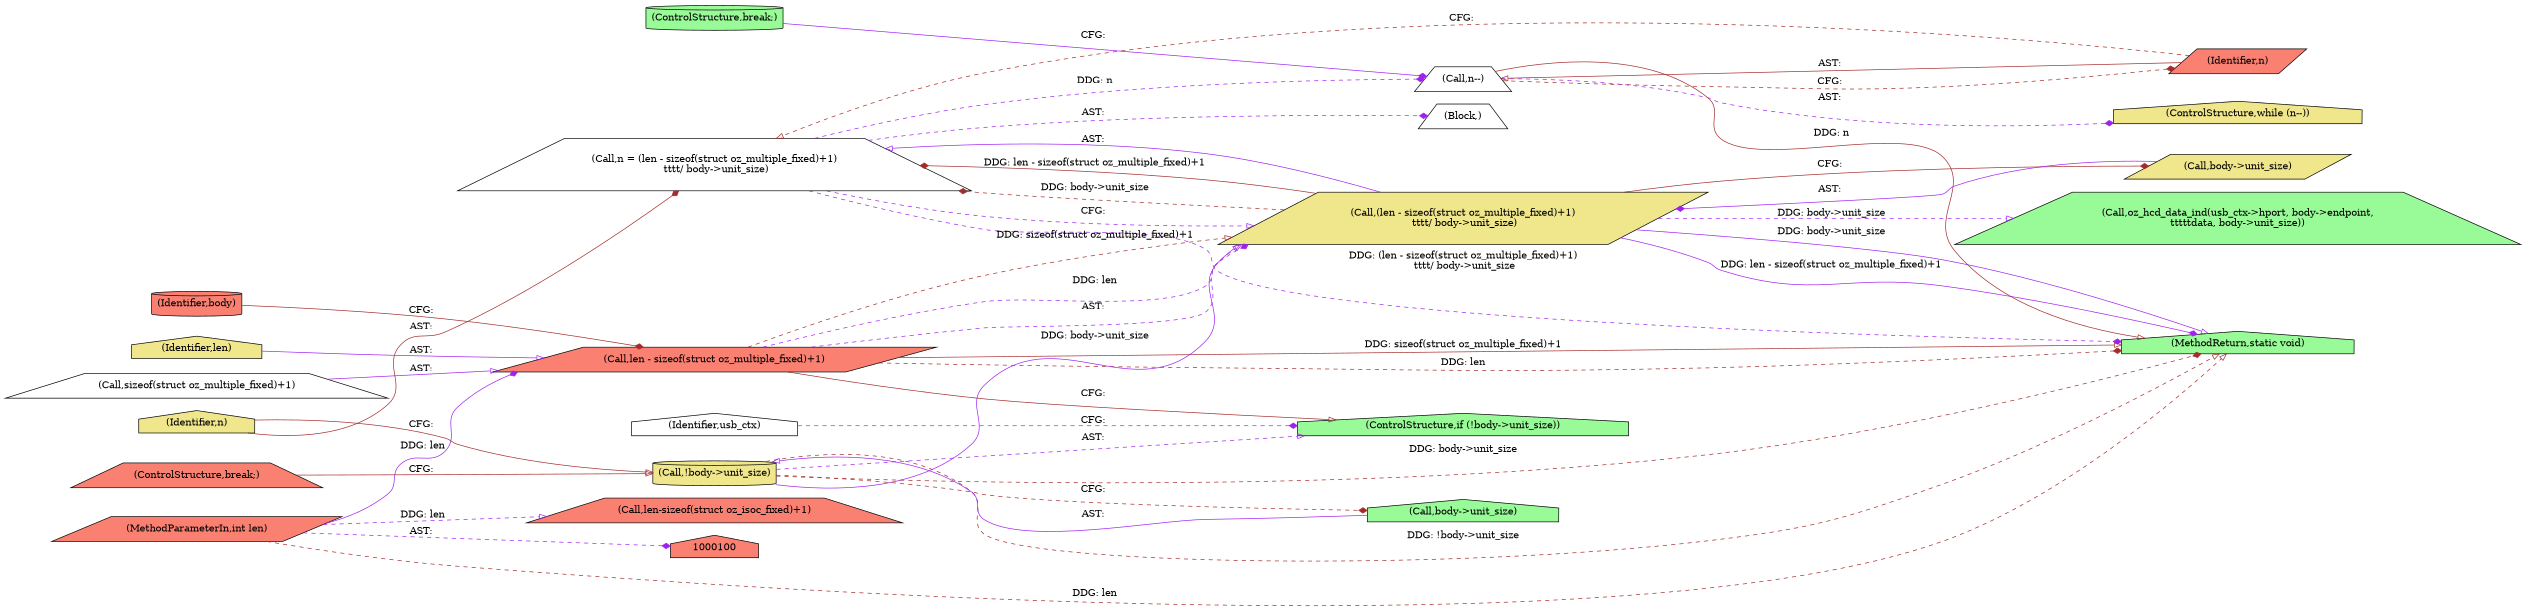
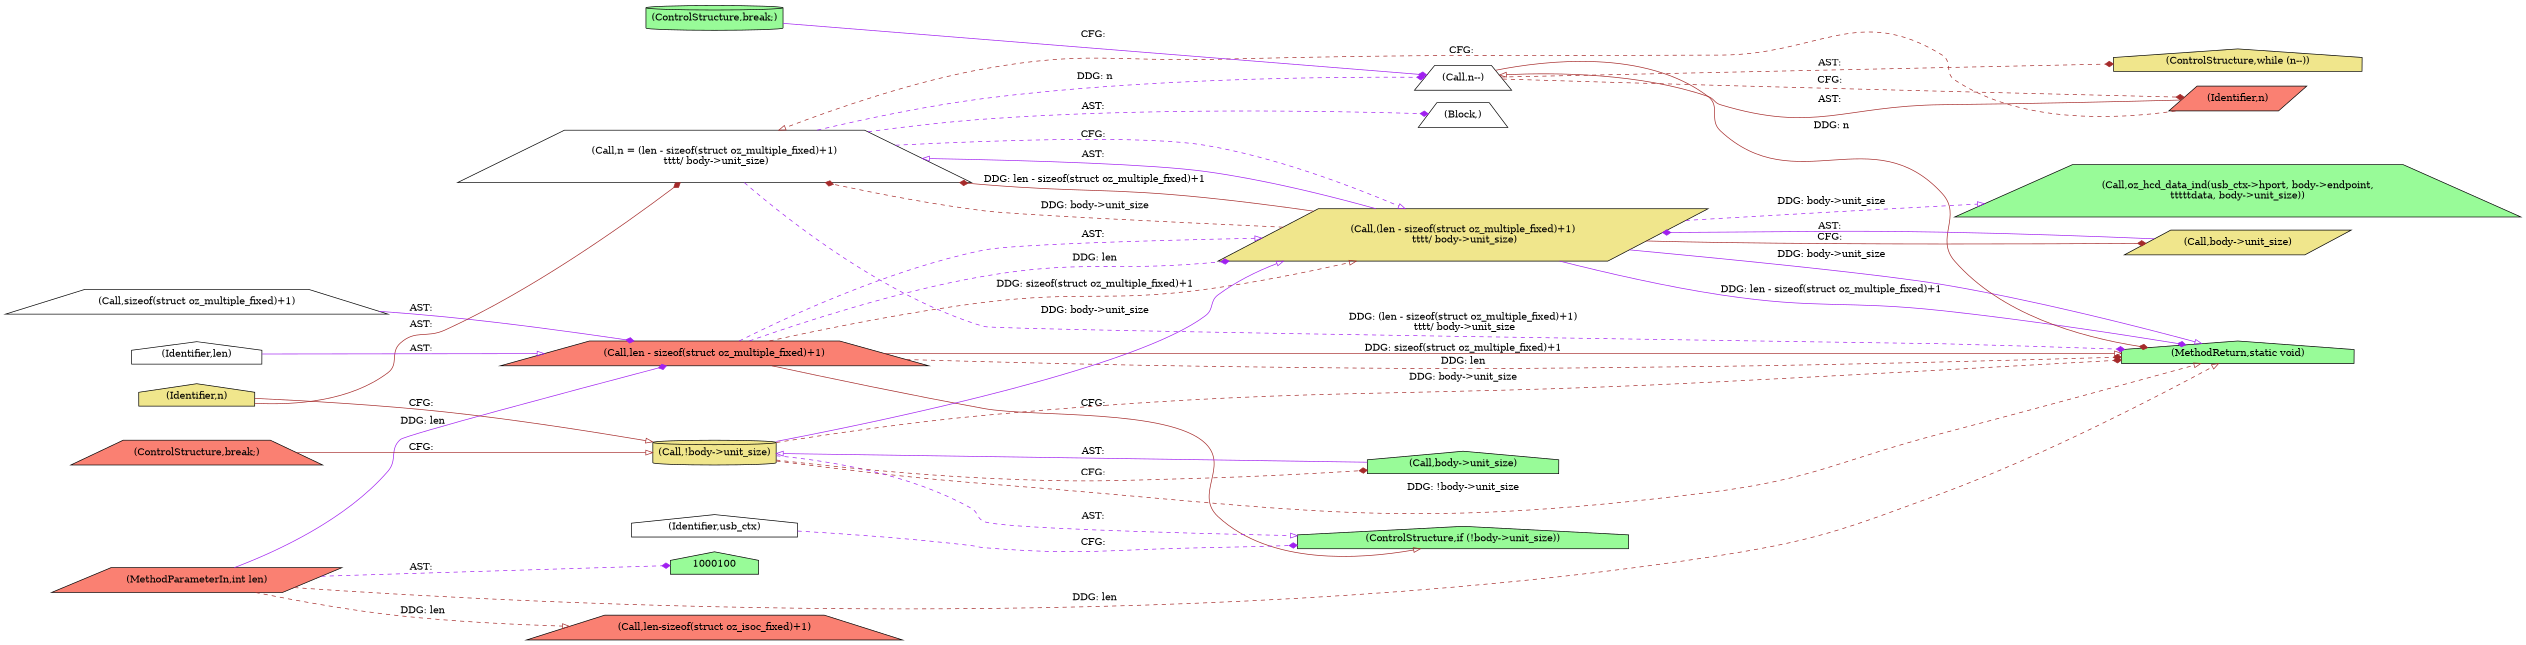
(1802, 115) -> (1803, 71)
(1852, 145) -> (1843, 160)
(197, 304) -> none
(197, 349) -> (197, 354)
(715, 360) -> (715, 353)
(409, 375) -> (503, 323)
(431, 521) -> (408, 617)
(715, 548) -> (715, 564)
